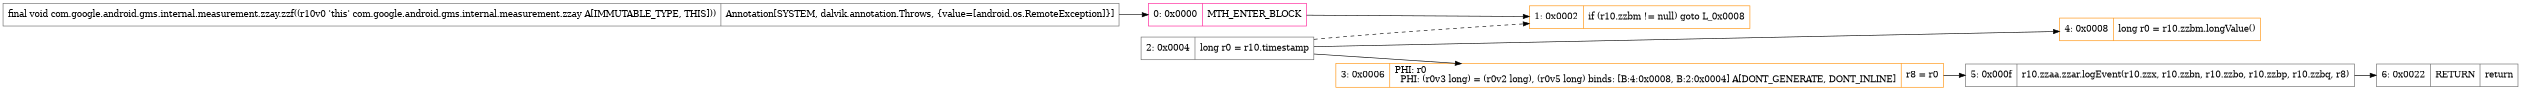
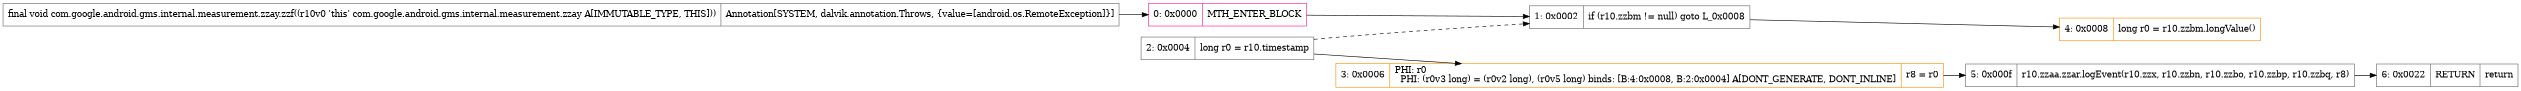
(1640, 17) -> (1640, 17)
(1684, 39) -> (1902, 23)
